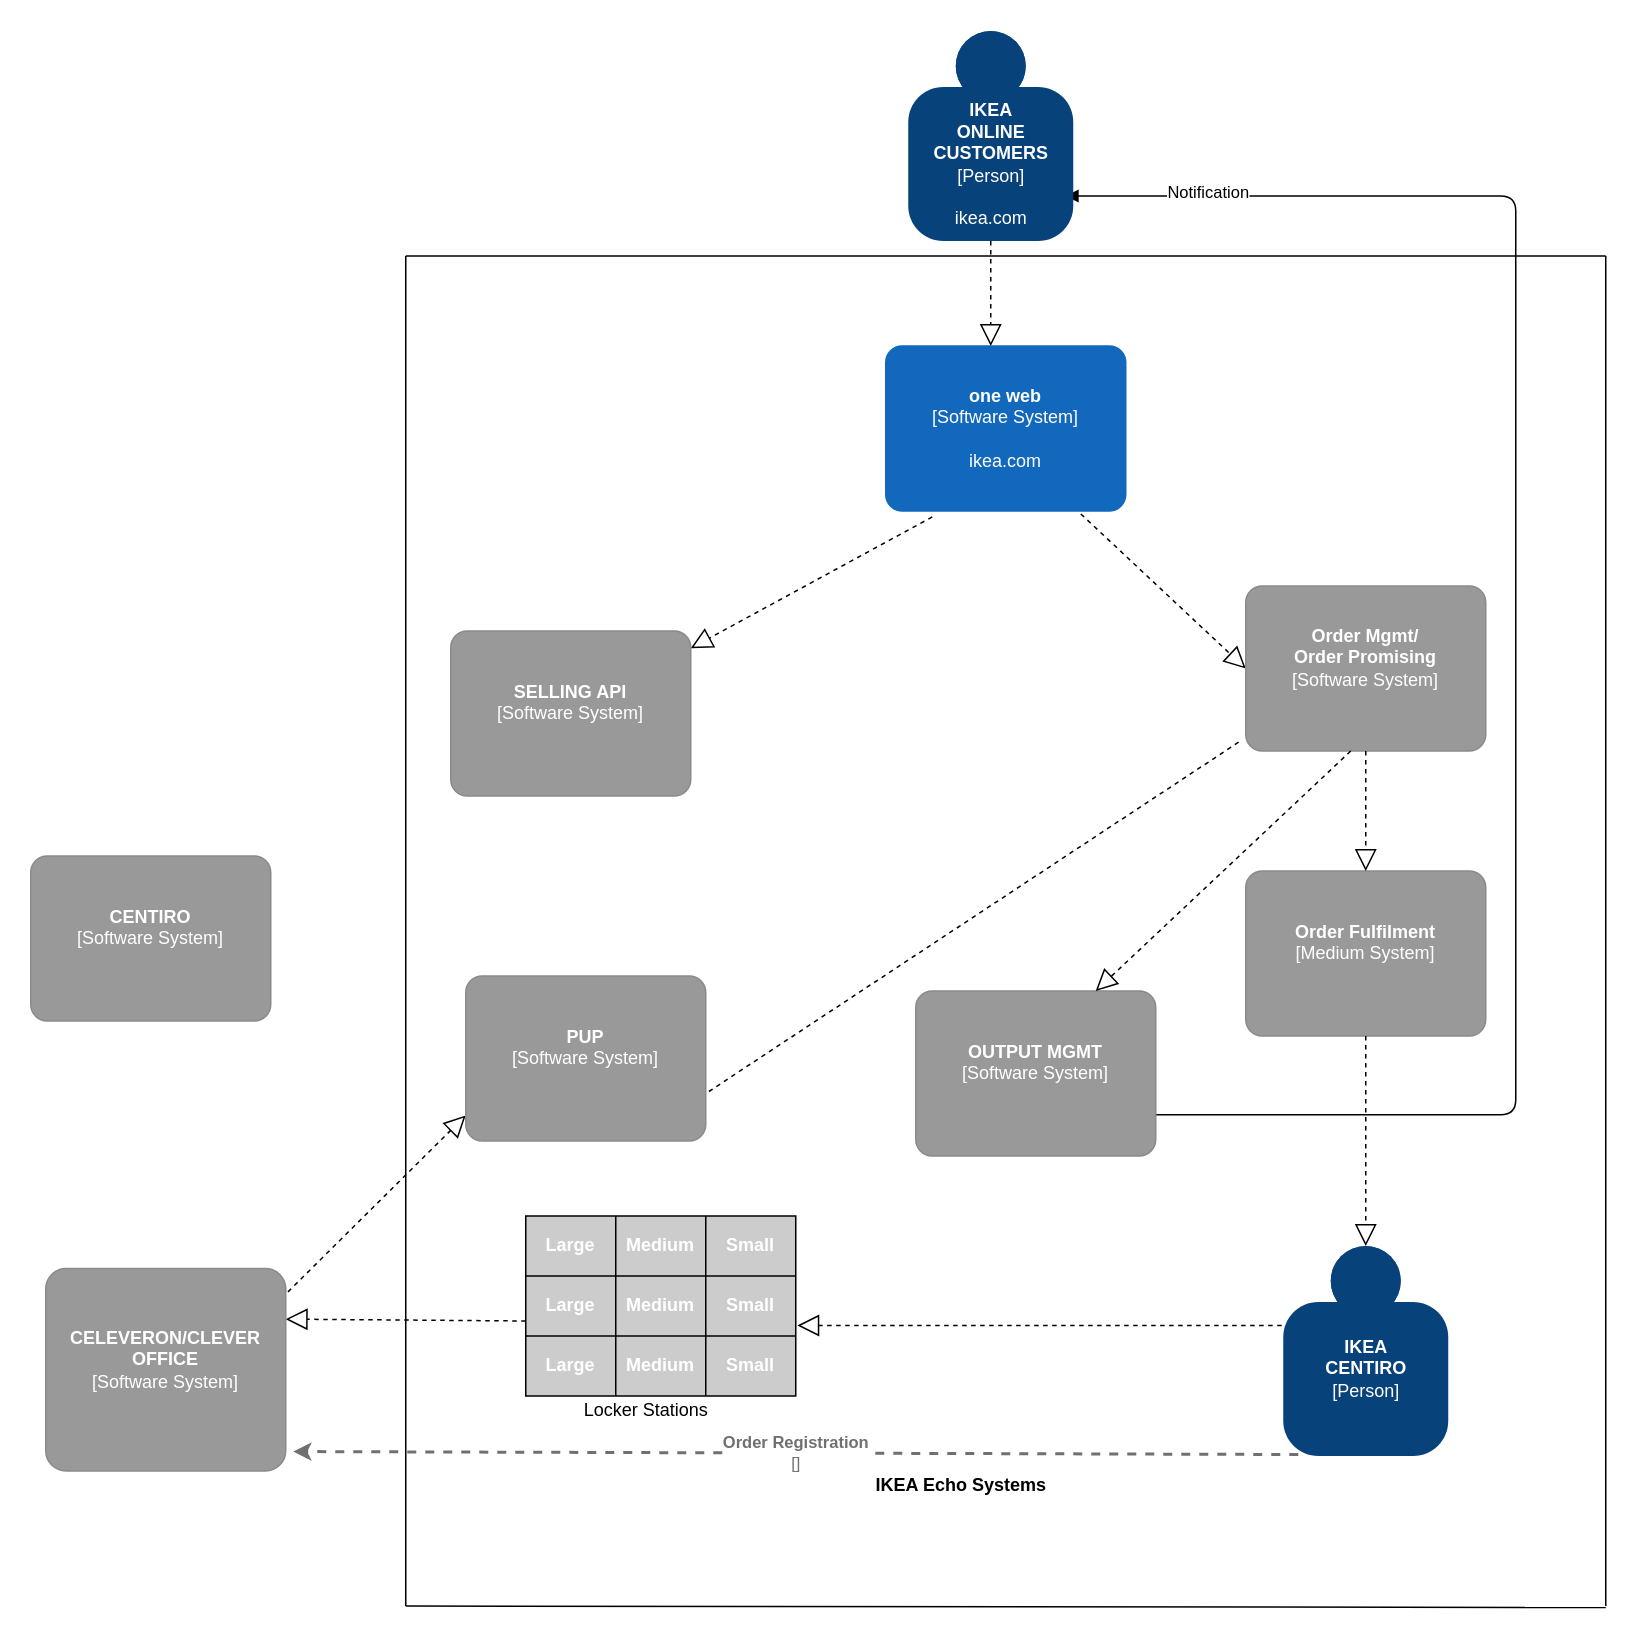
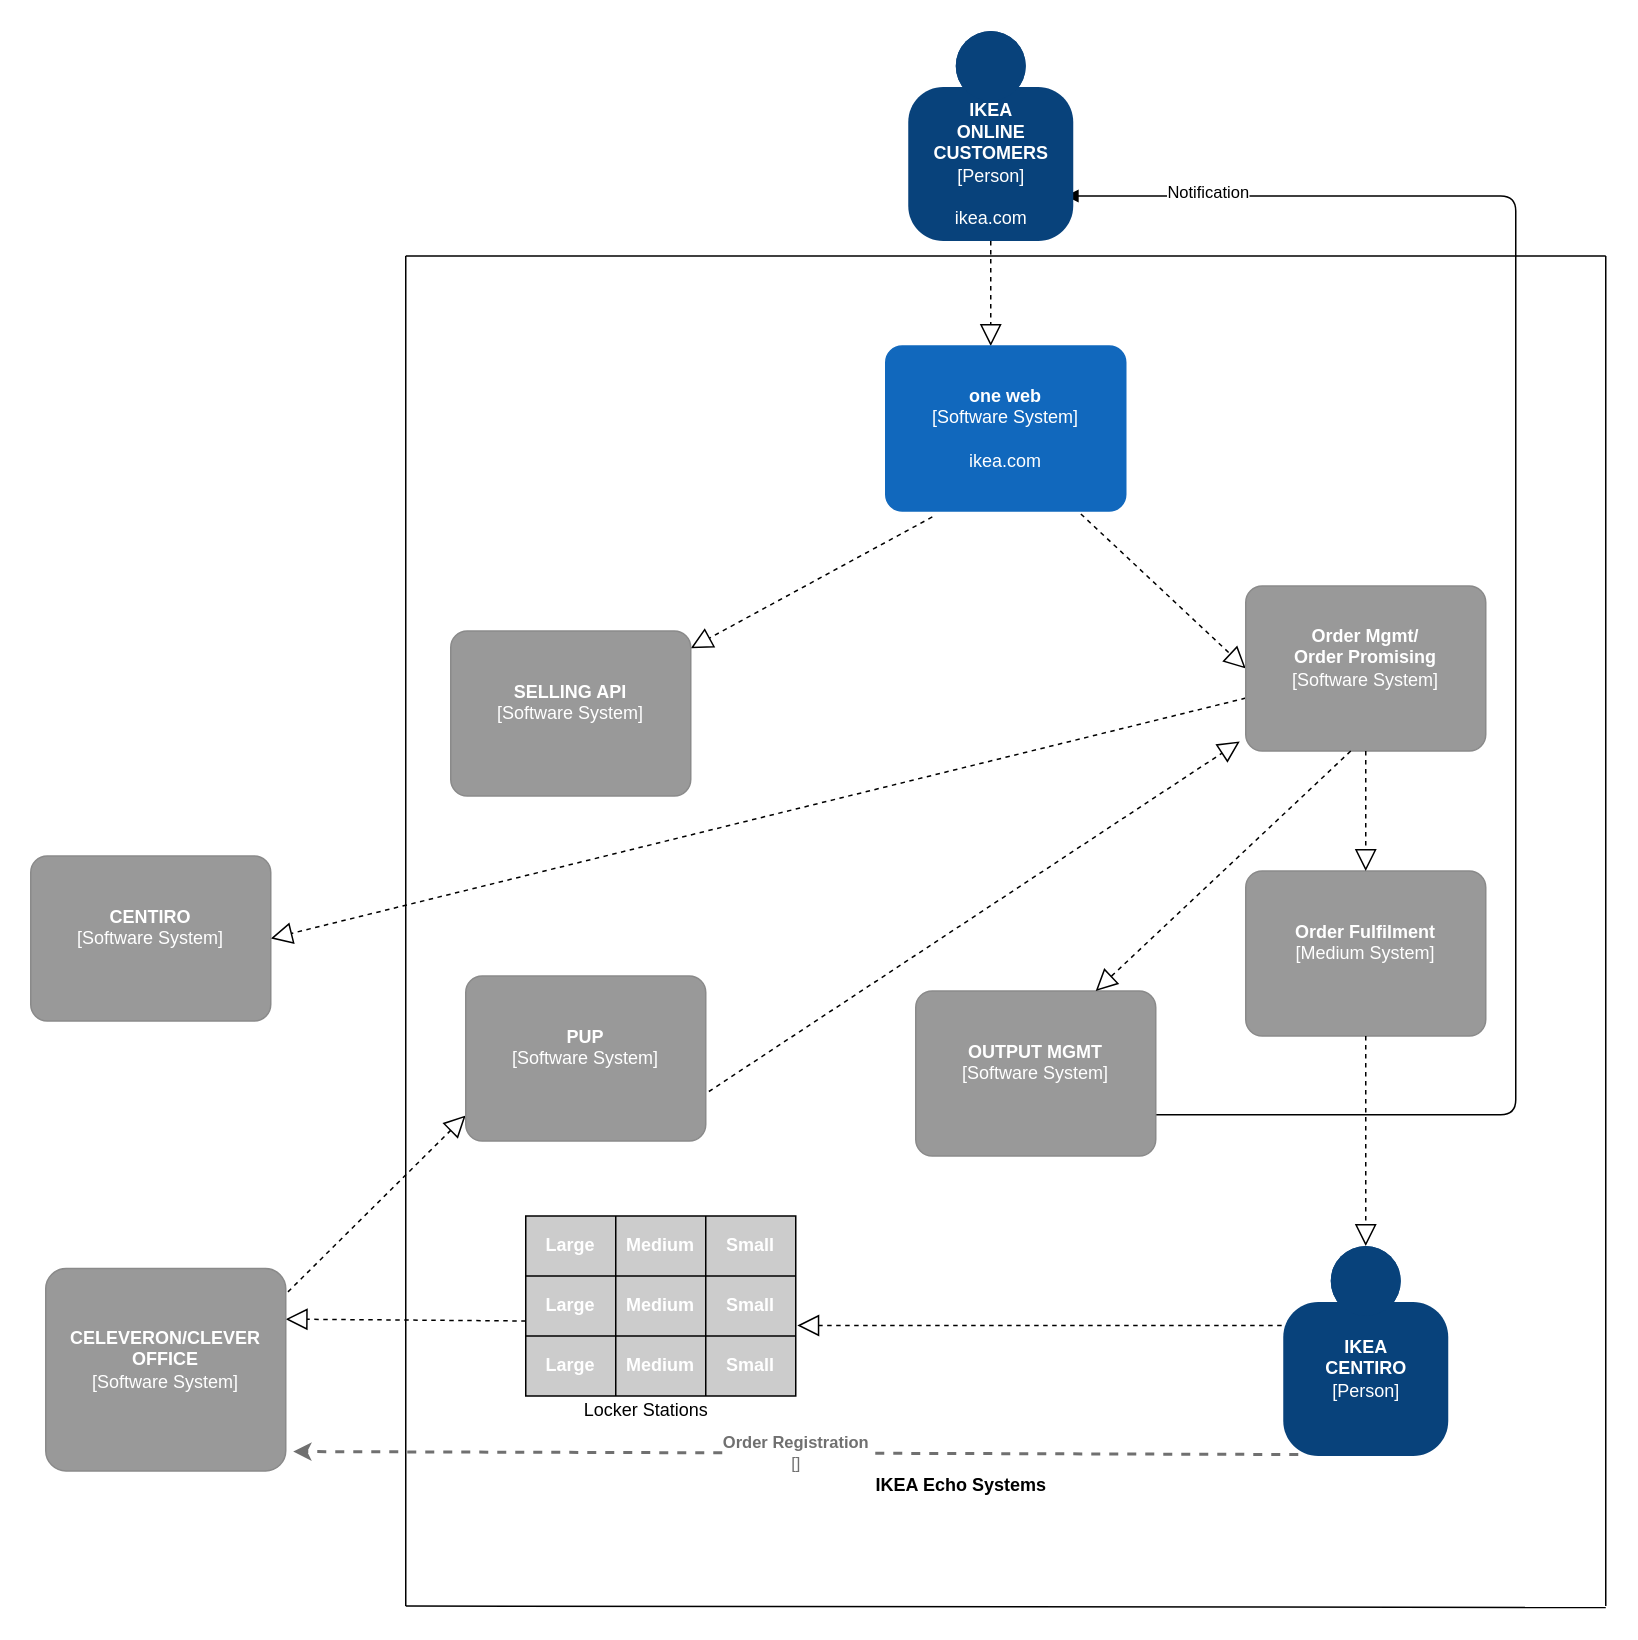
(1229, 748) -> (1220, 754)
none -> (769, 815)
